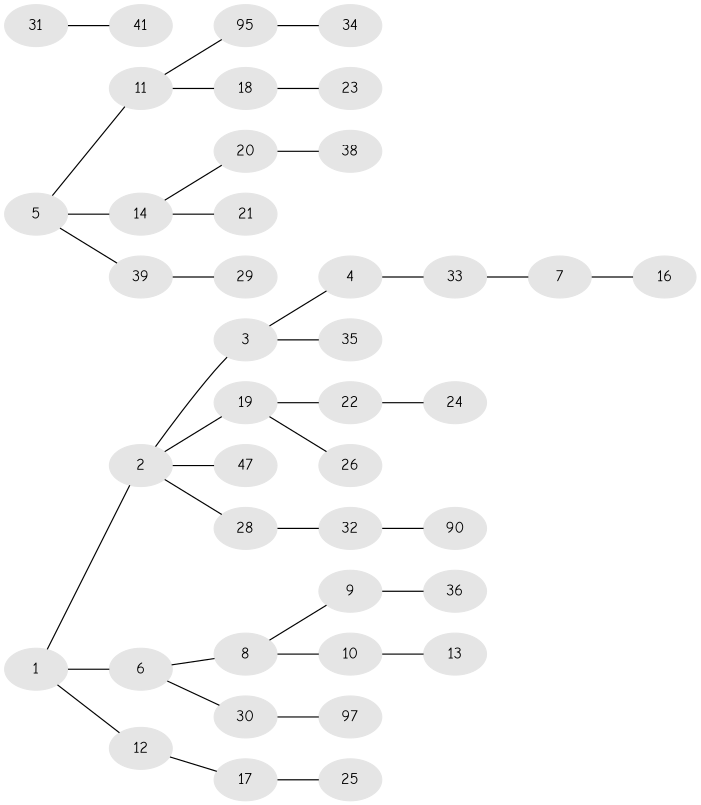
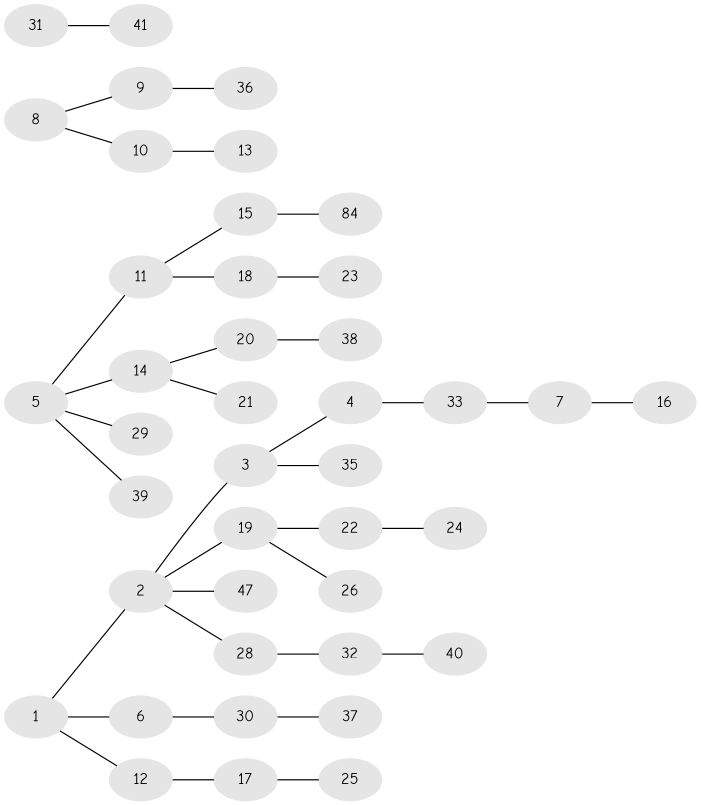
(246, 26) -> (246, 214)
(350, 26) -> (350, 214)
(193, 277) -> (89, 418)
(455, 528) -> (455, 654)
(193, 662) -> none
(350, 717) -> (350, 717)
